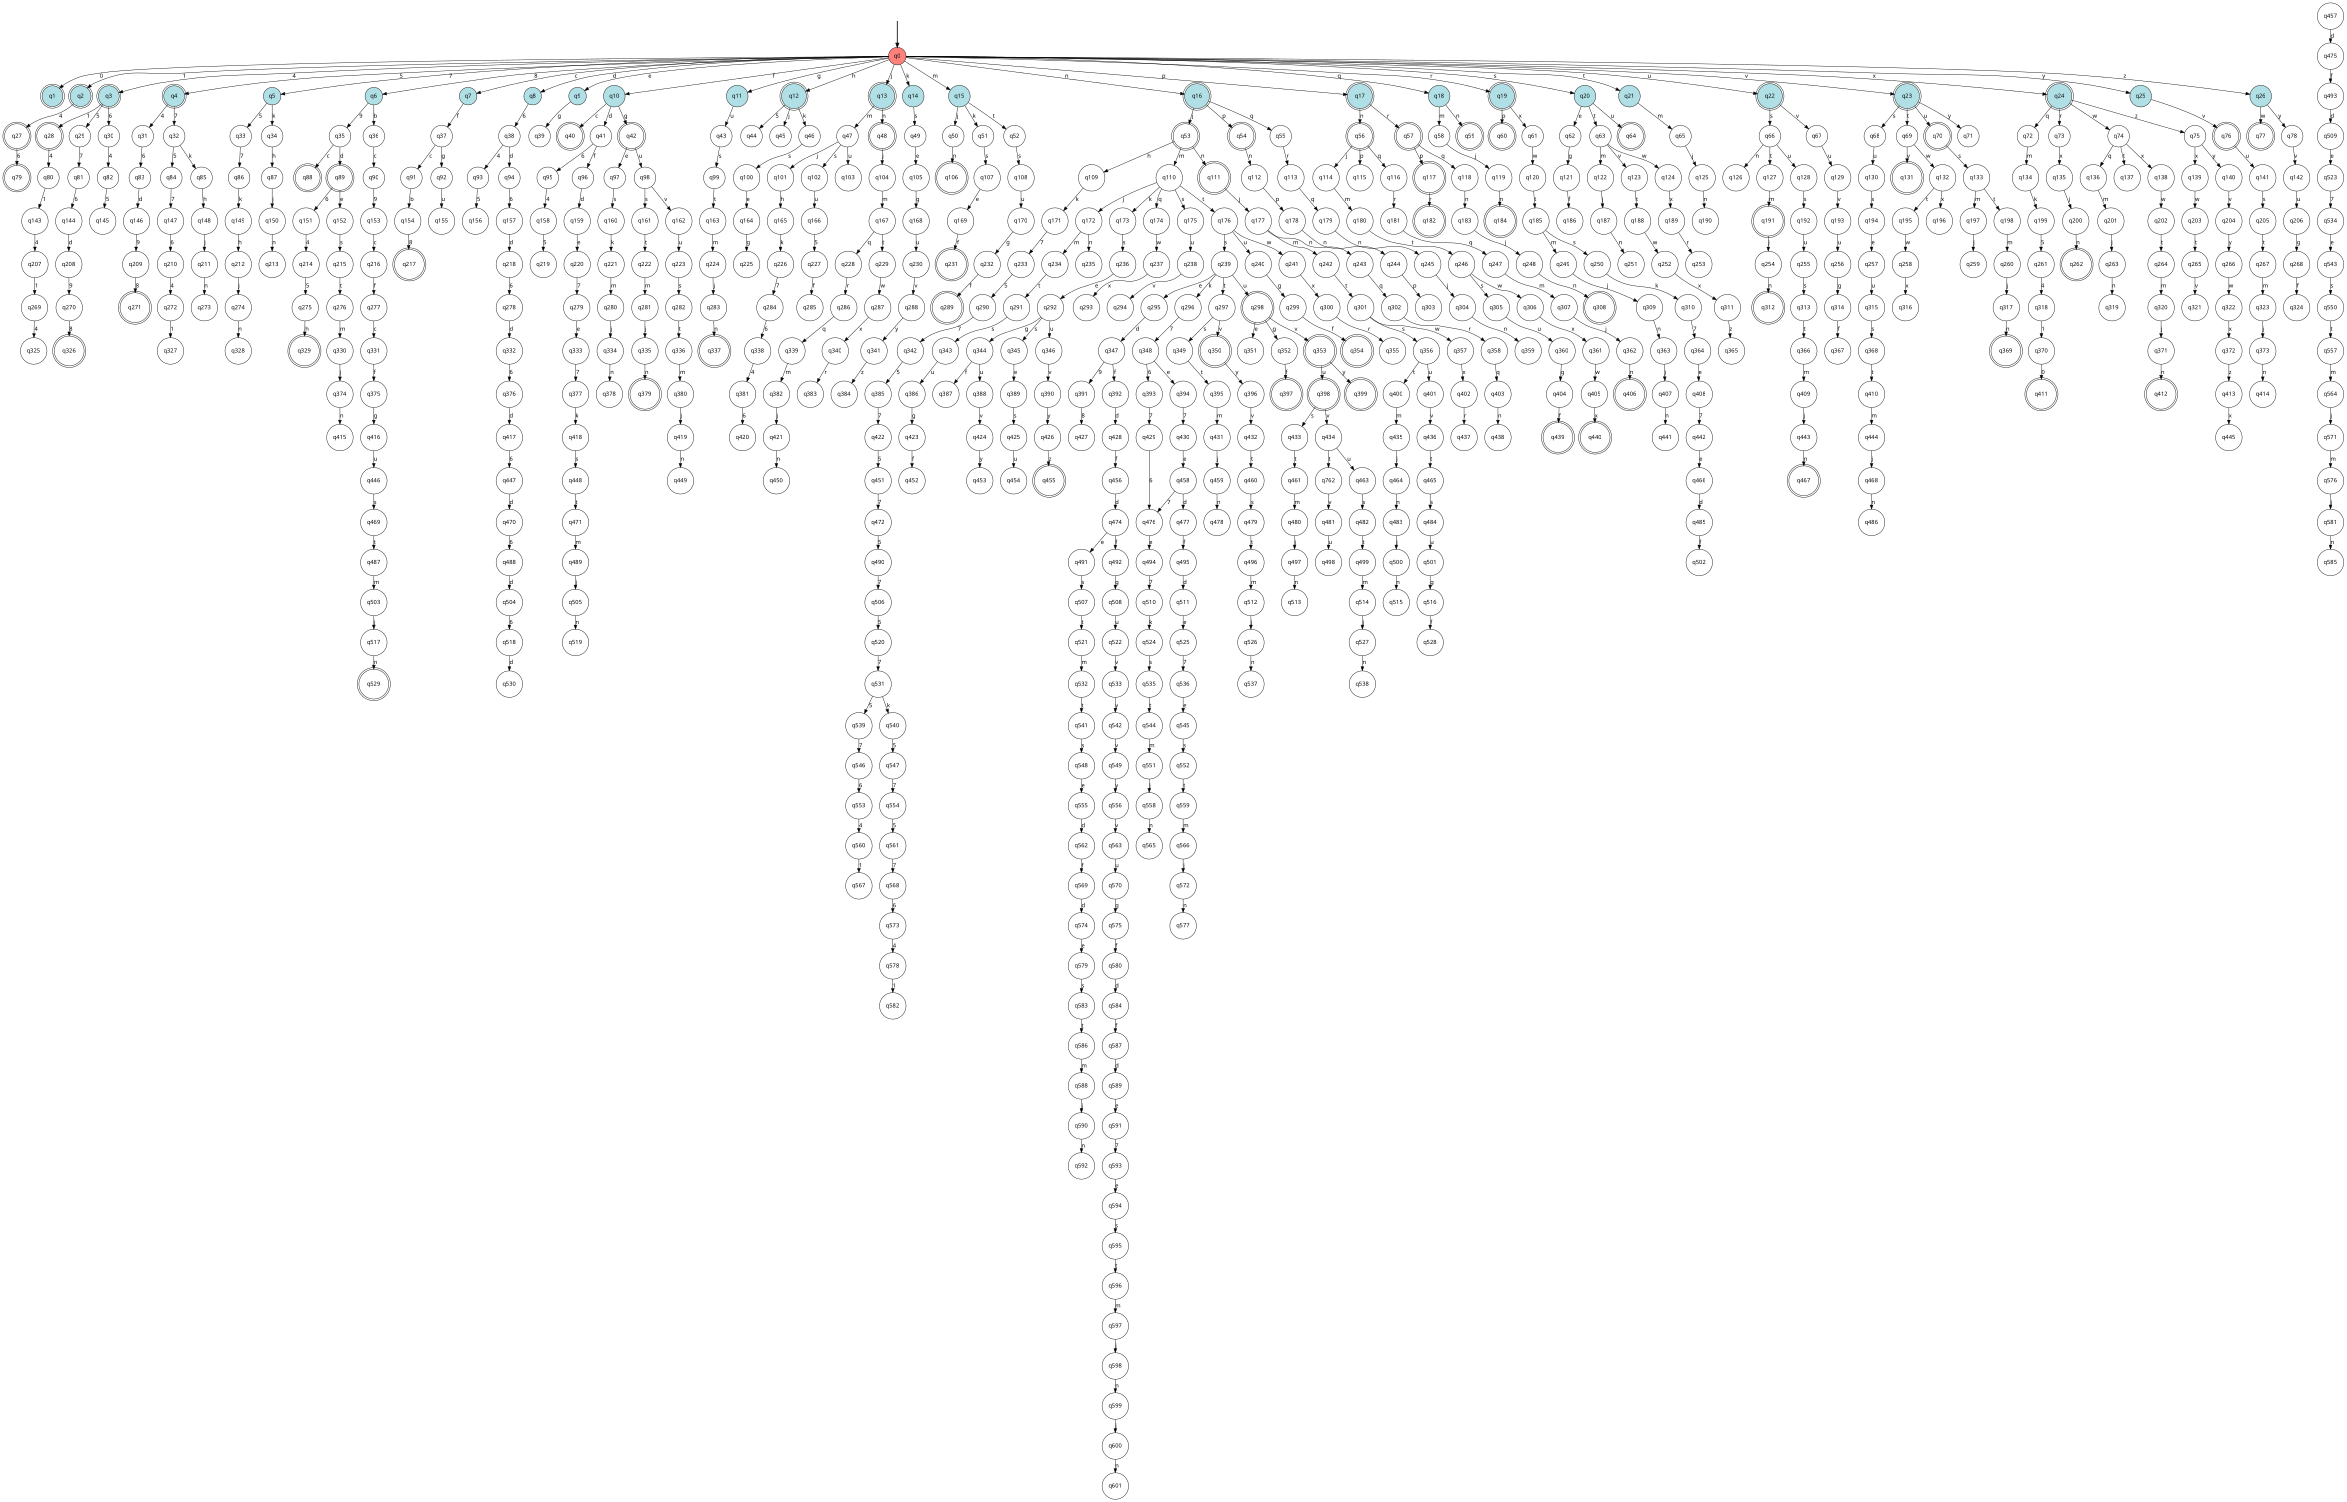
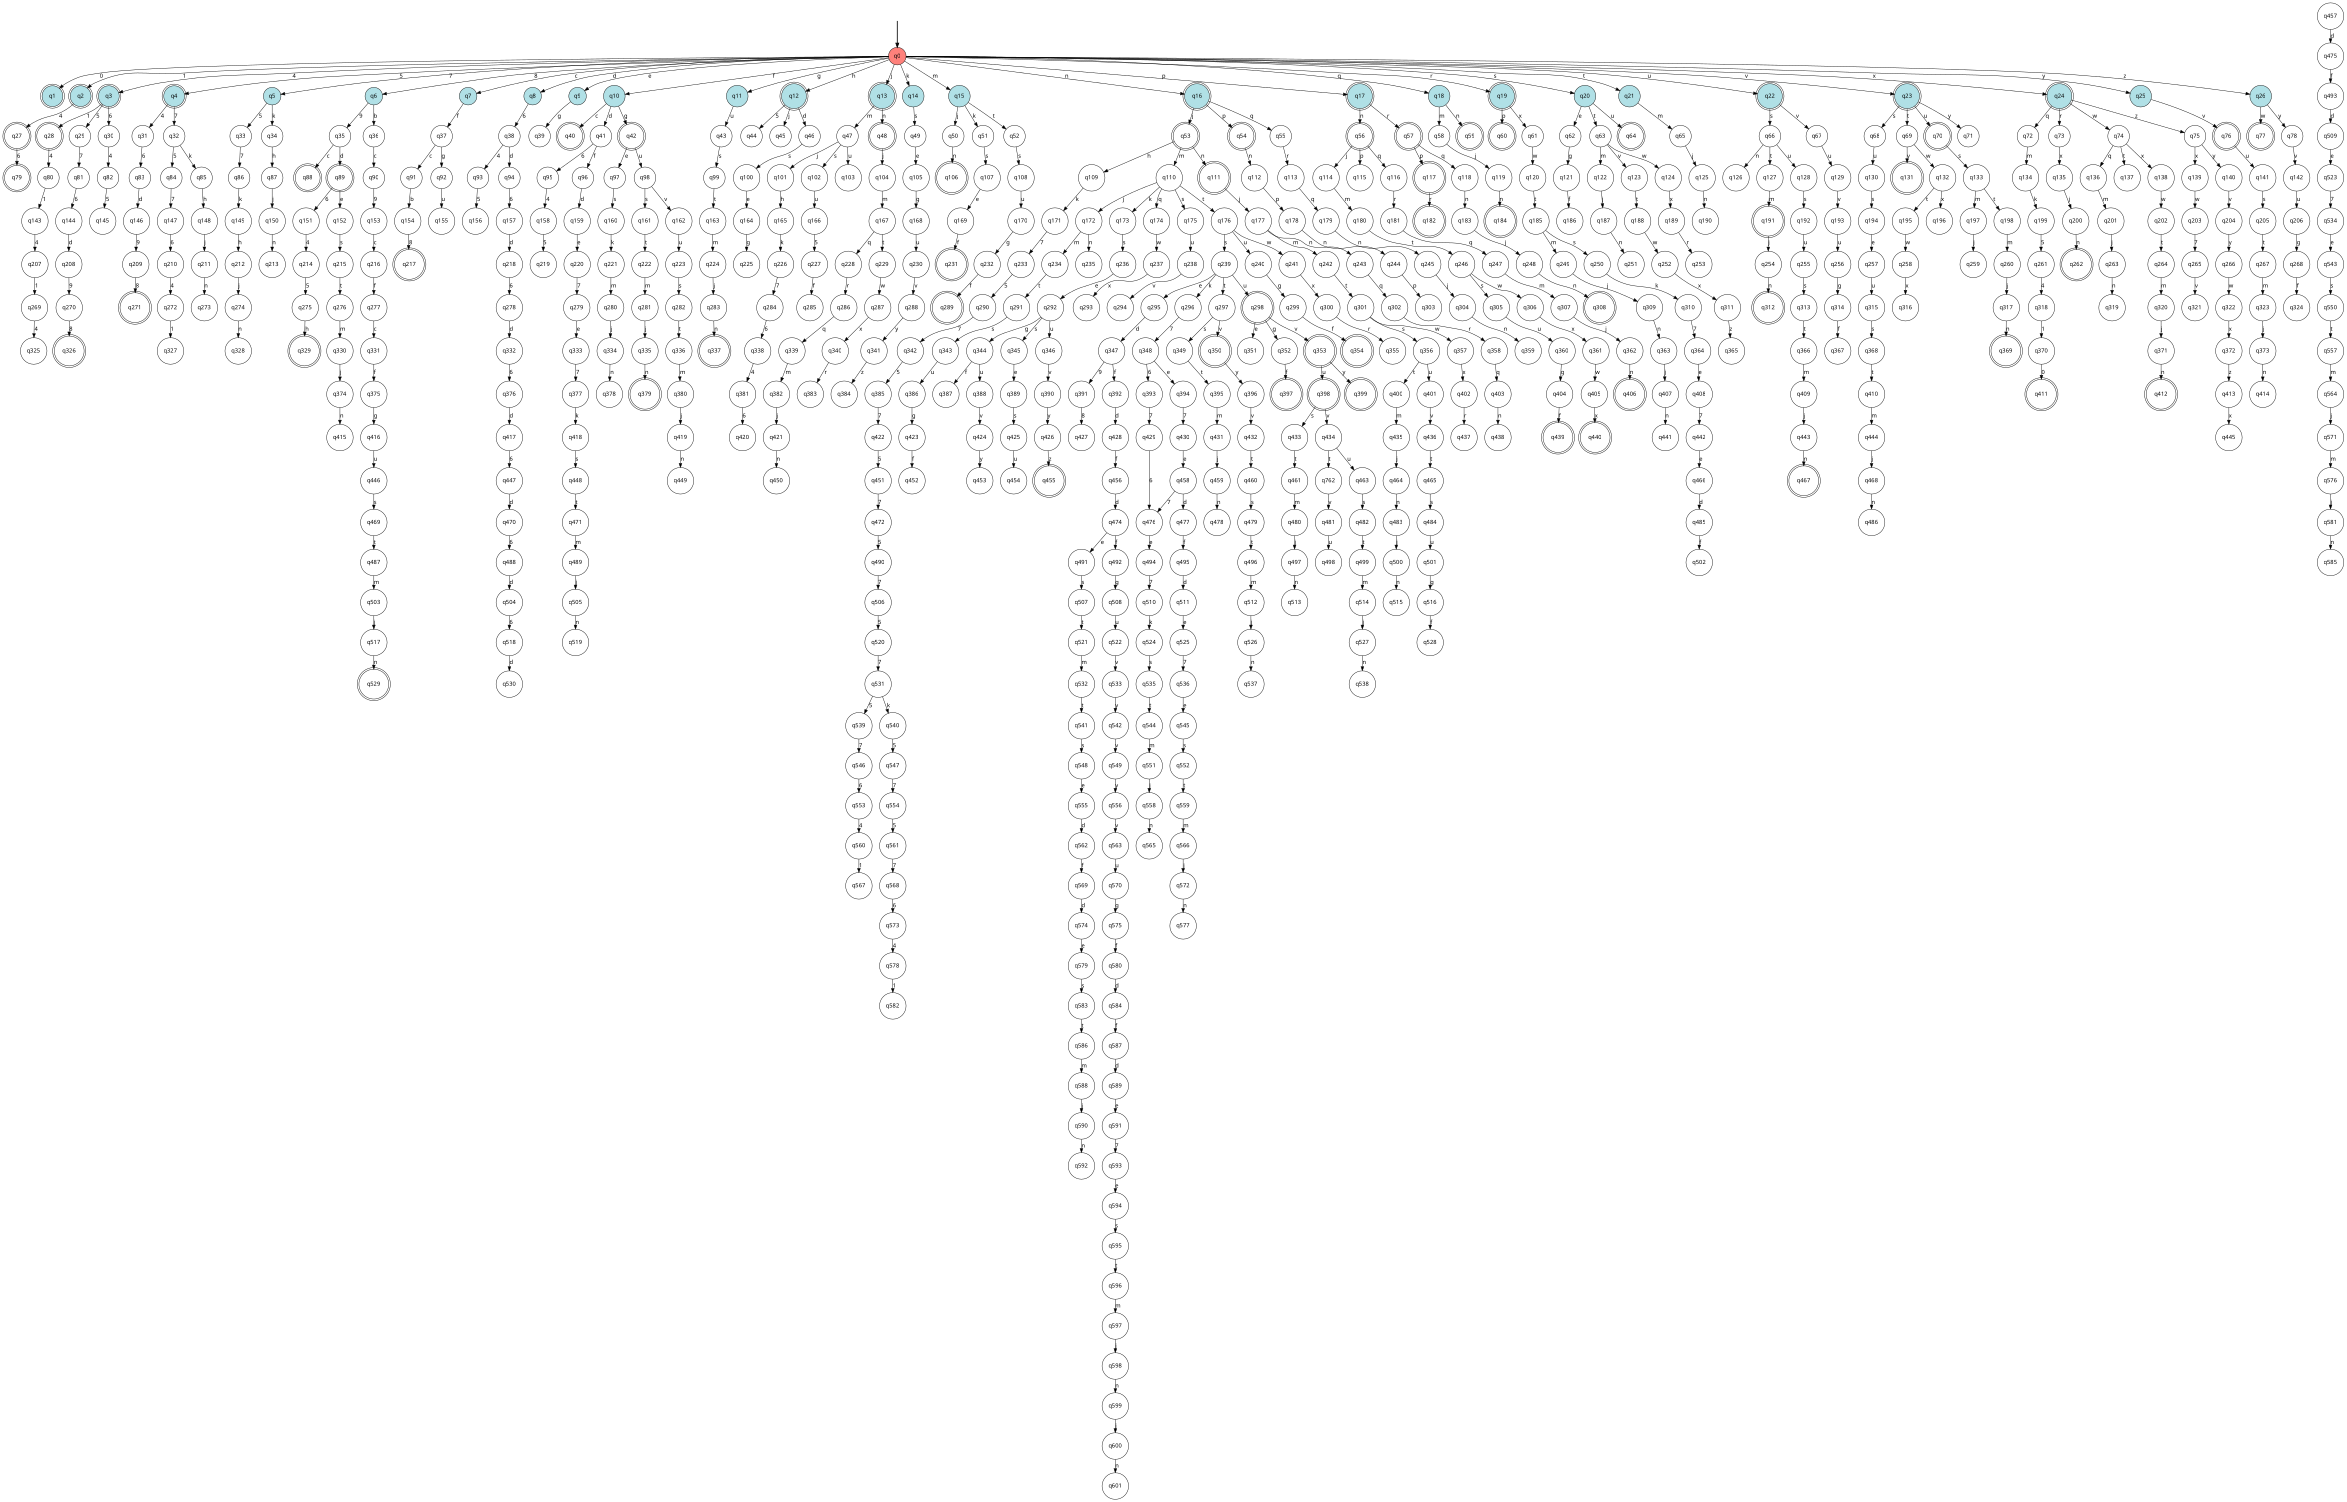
(805, 116) -> (805, 116)
(2196, 243) -> (2196, 243)
